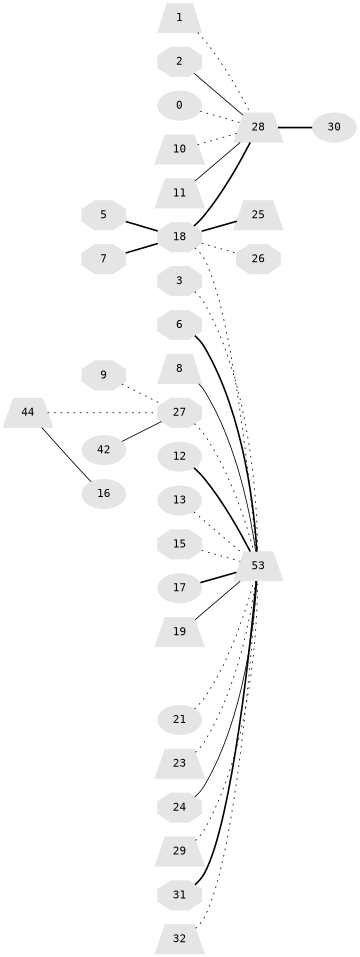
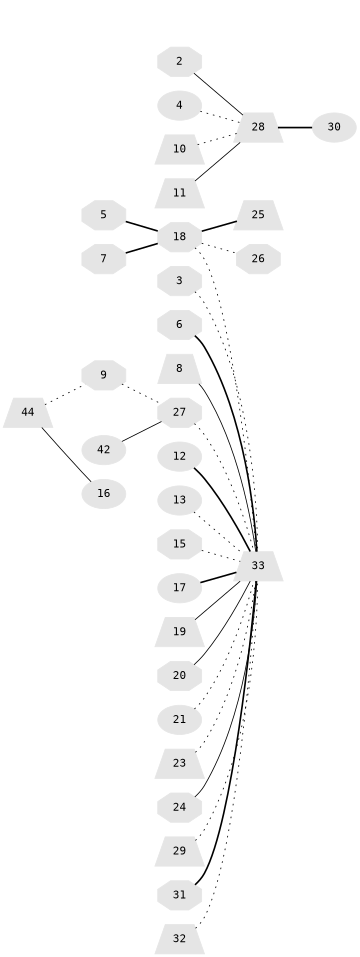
(180, 18) -> none
(180, 106) -> (180, 106)
(225, 186) -> none
(103, 413) -> (65, 394)
(258, 566) -> (258, 566)
none -> (180, 676)
